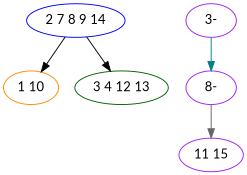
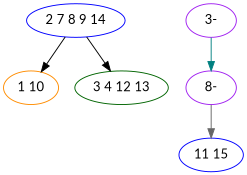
(211, 155) -> (211, 155)
